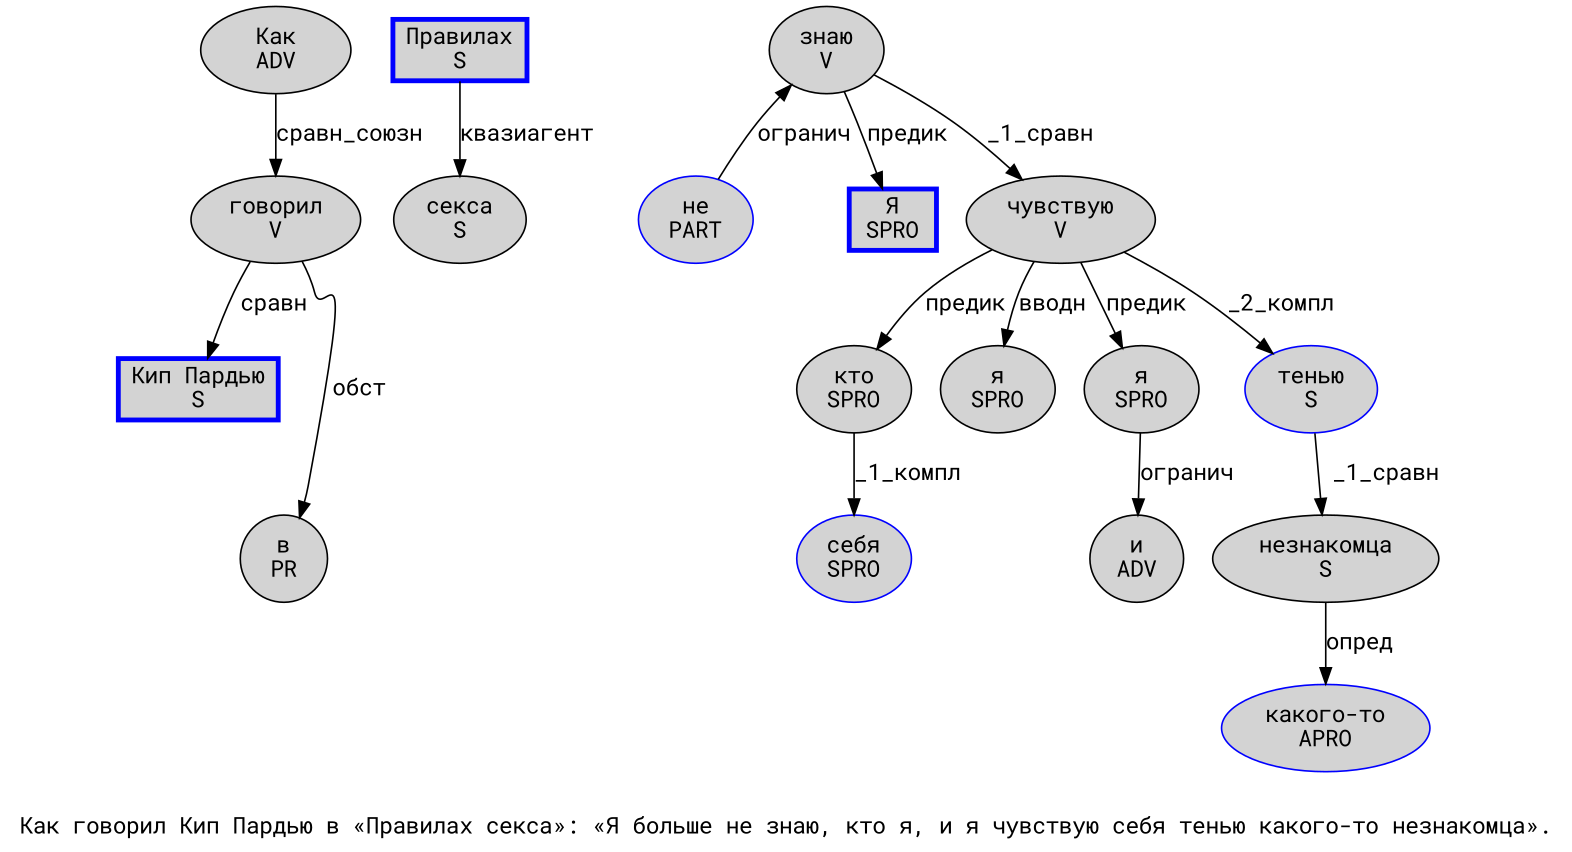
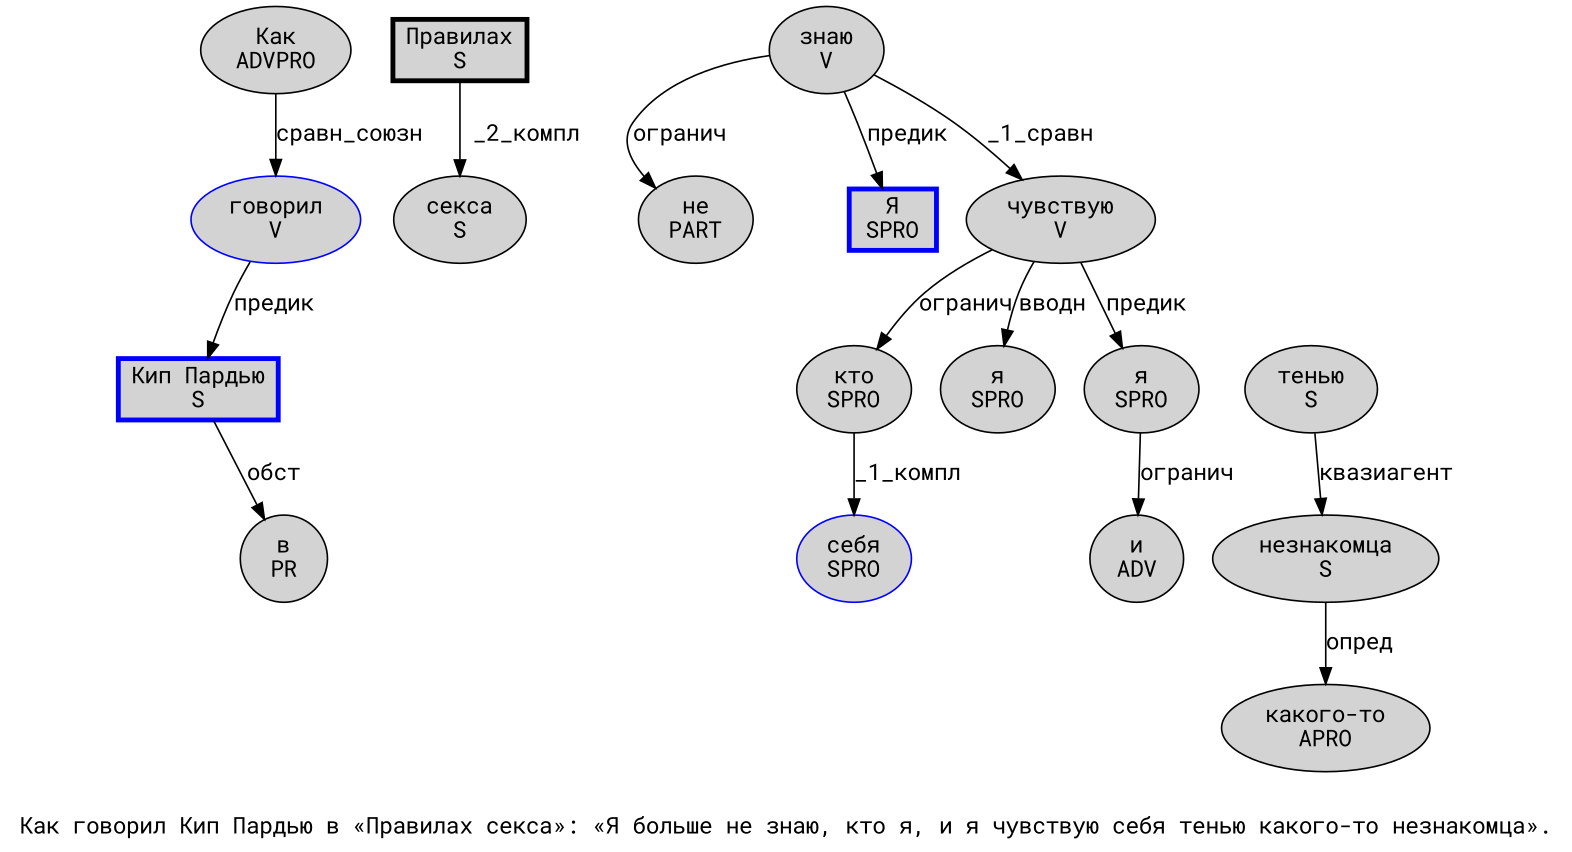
(276, 50) -> (276, 50)
(460, 50) -> (460, 50)
(527, 135) -> (527, 135)
(747, 136) -> (668, 90)
(276, 220) -> (276, 220)
(696, 220) -> (696, 220)
(1195, 293) -> none
(274, 304) -> (274, 304)
(966, 304) -> (966, 304)
(328, 372) -> (235, 463)
(1311, 389) -> (1311, 389)
(1386, 474) -> (1386, 474)
(1326, 728) -> (1326, 728)
